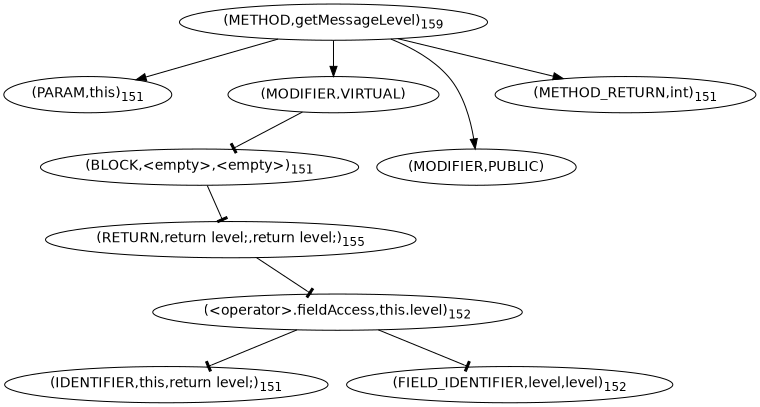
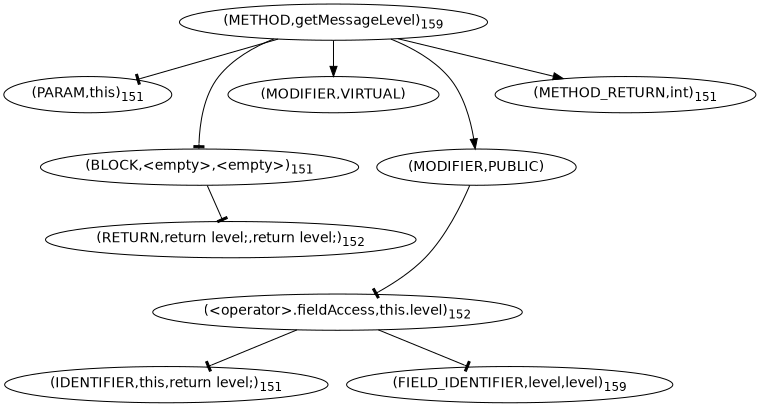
(209, 59) -> (209, 59)
(269, 129) -> (218, 78)
(354, 238) -> (354, 238)
(282, 274) -> (434, 247)
(615, 383) -> (615, 383)
